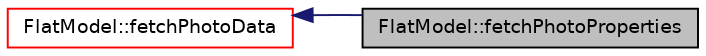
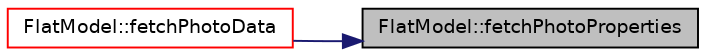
(338, 15) -> (318, 41)
